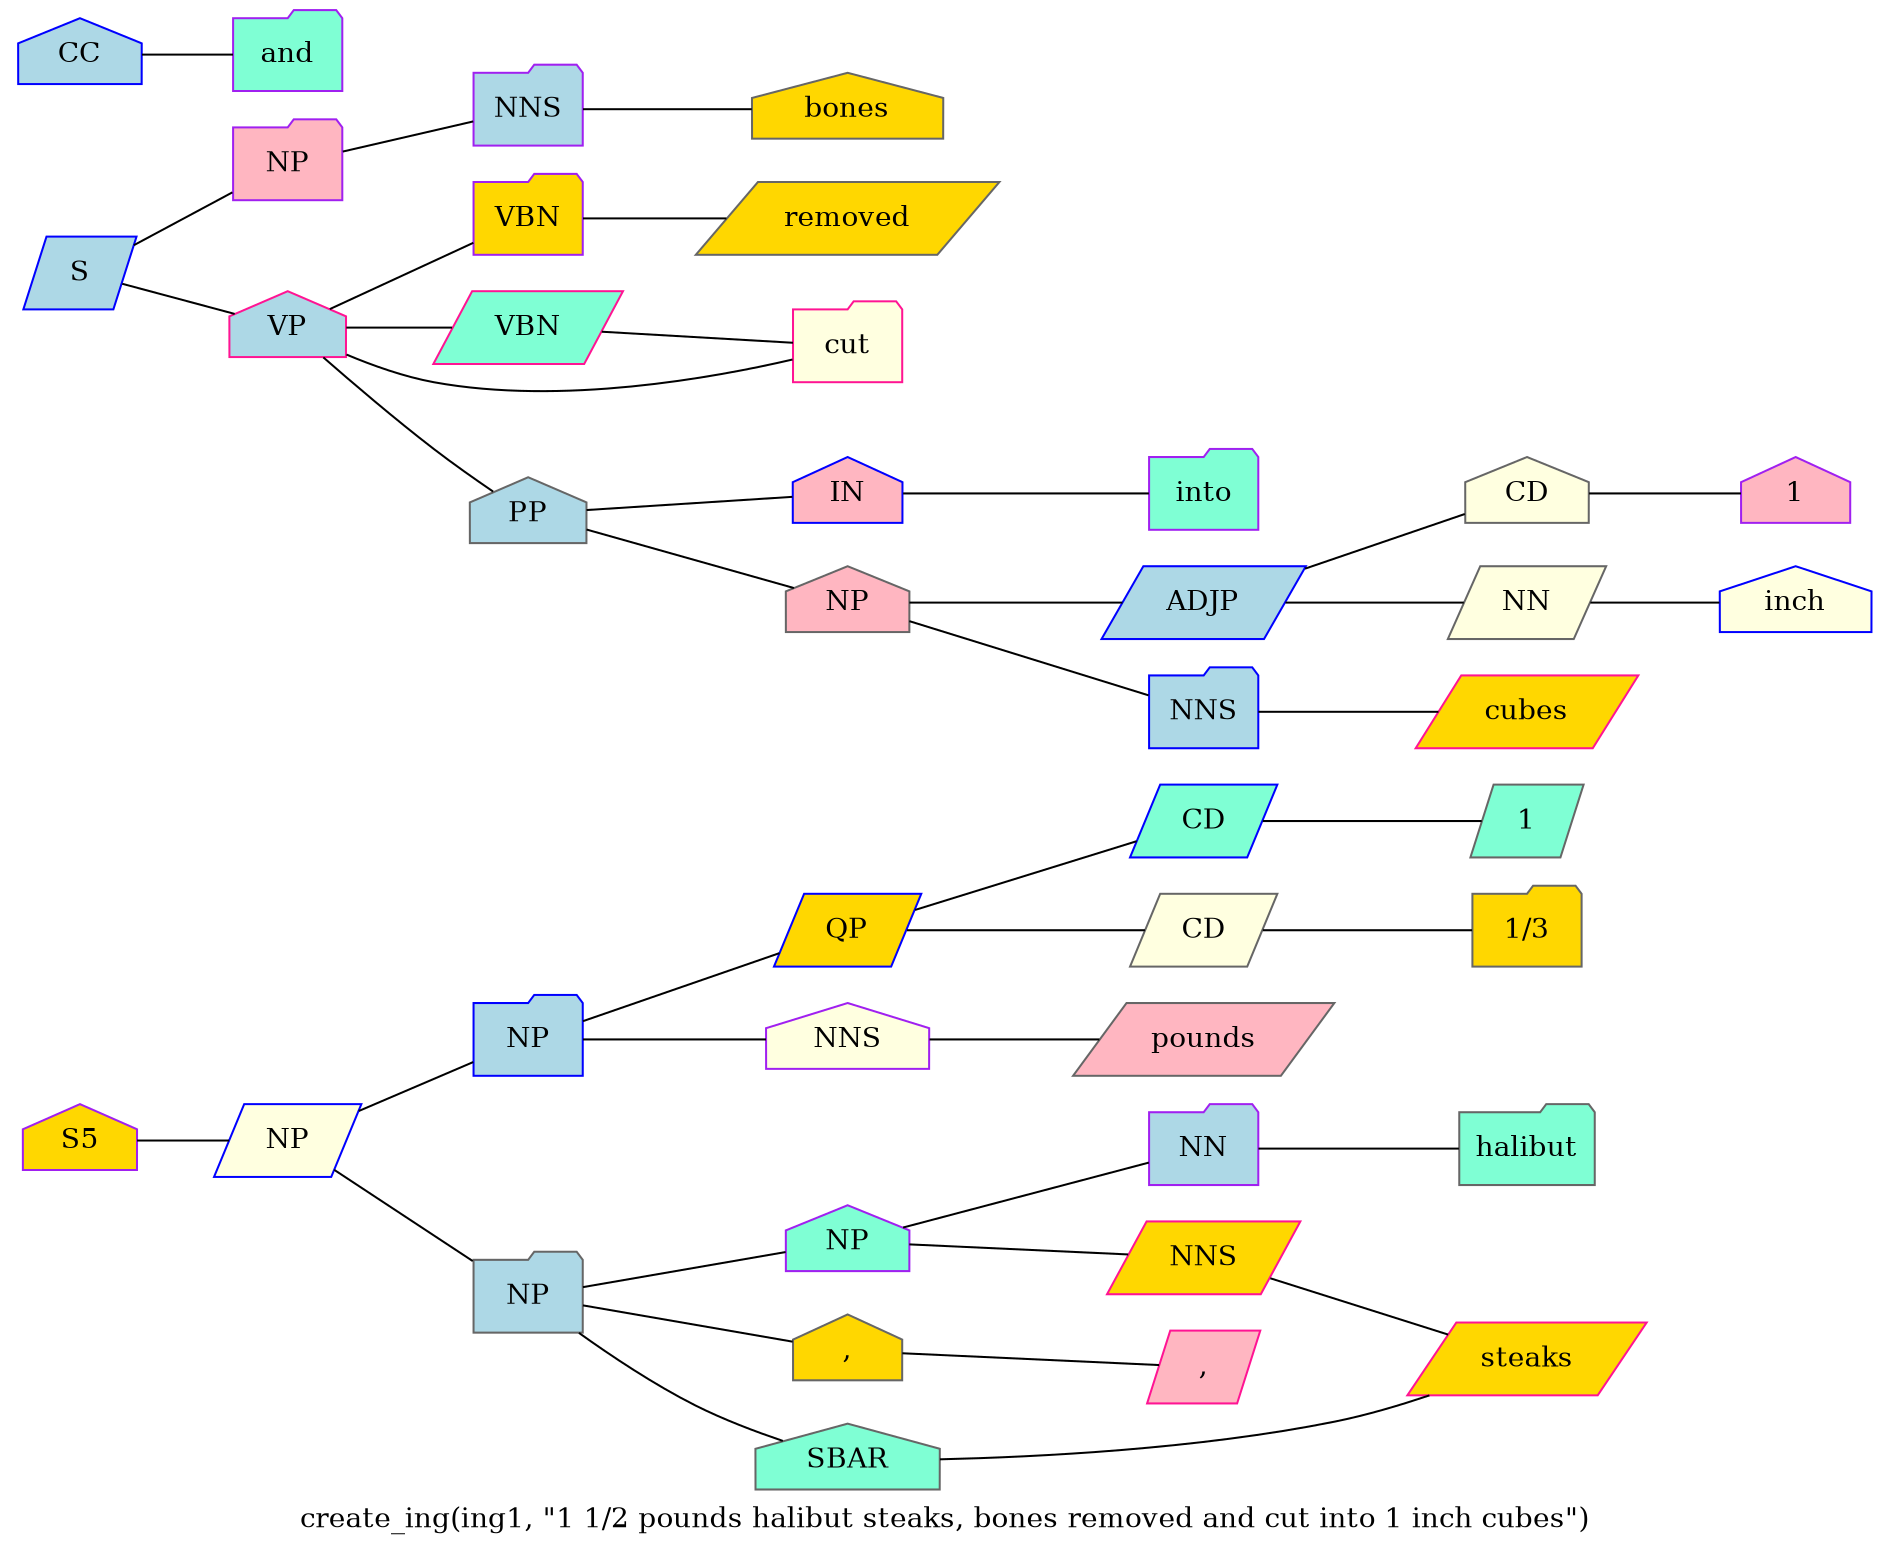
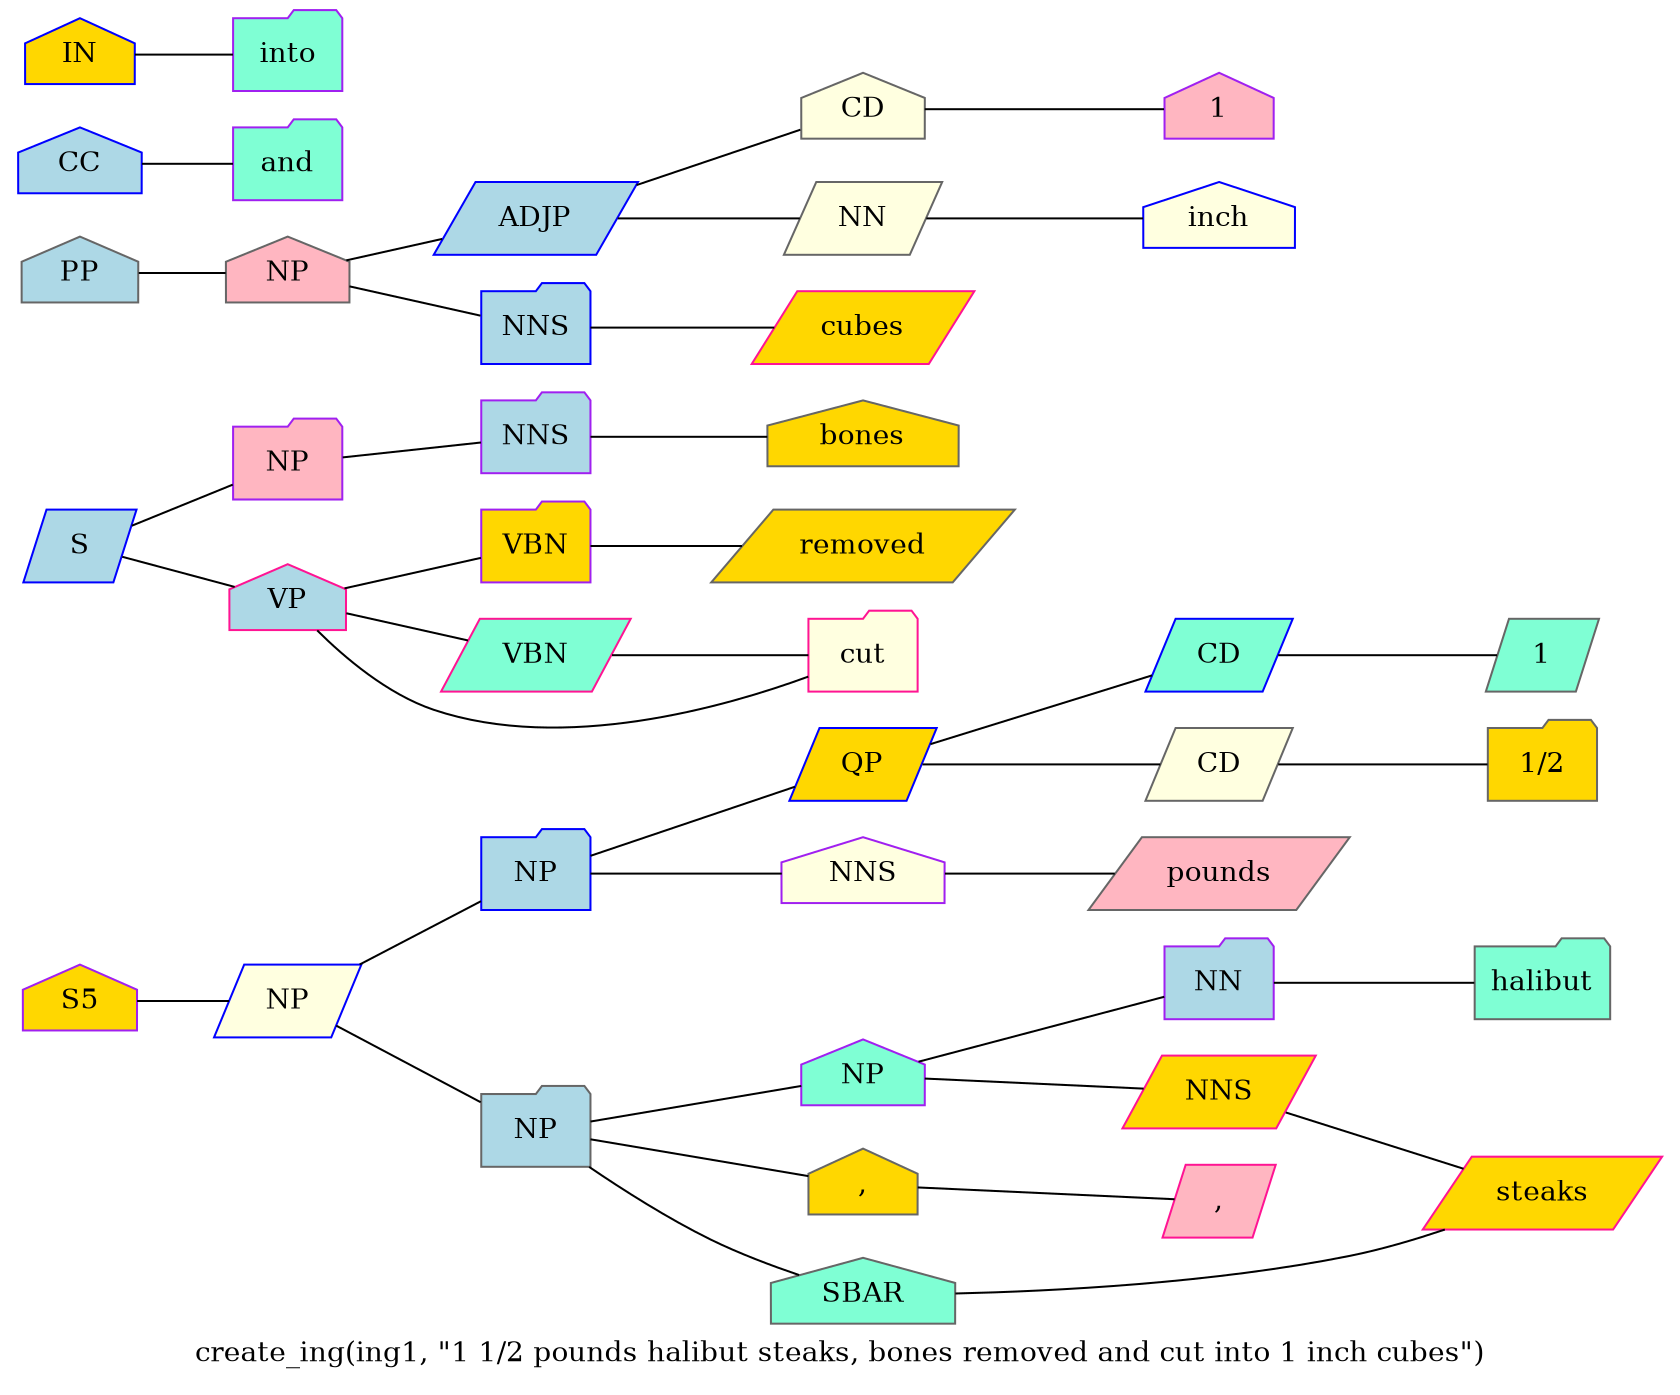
(406, 427) -> none
(848, 493) -> (80, 55)
(689, 503) -> none
(1527, 930) -> (1542, 764)
